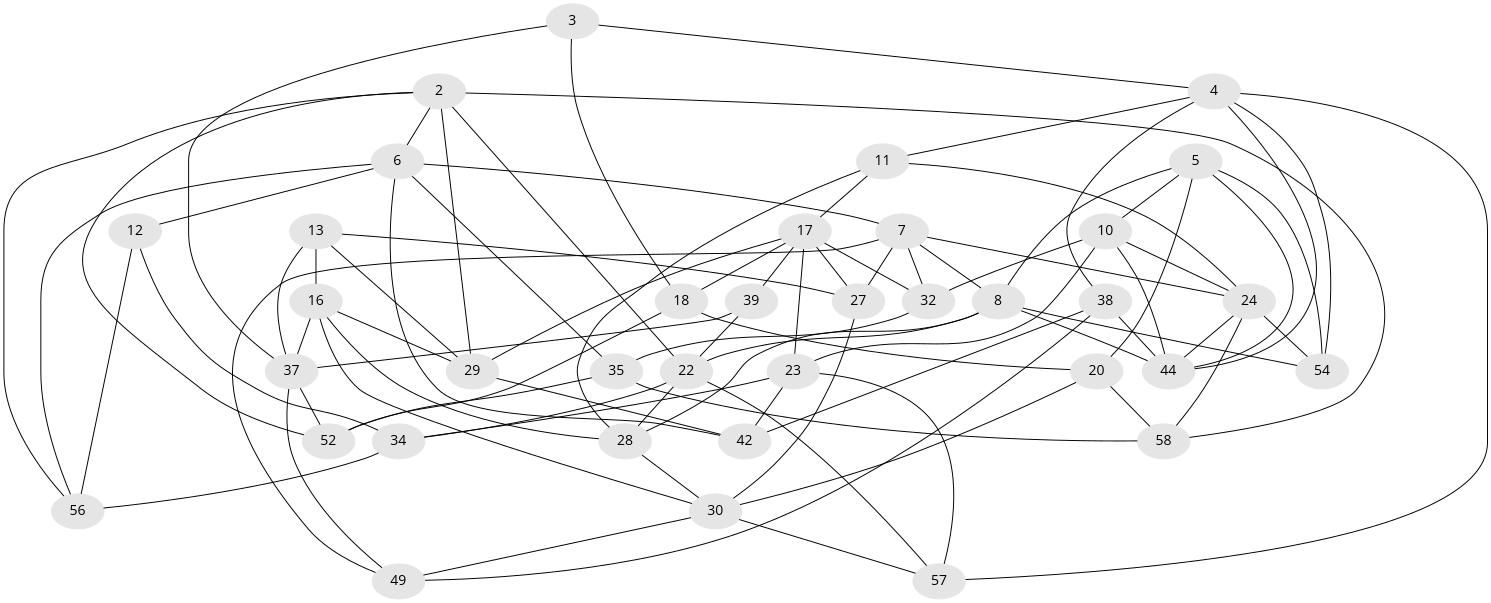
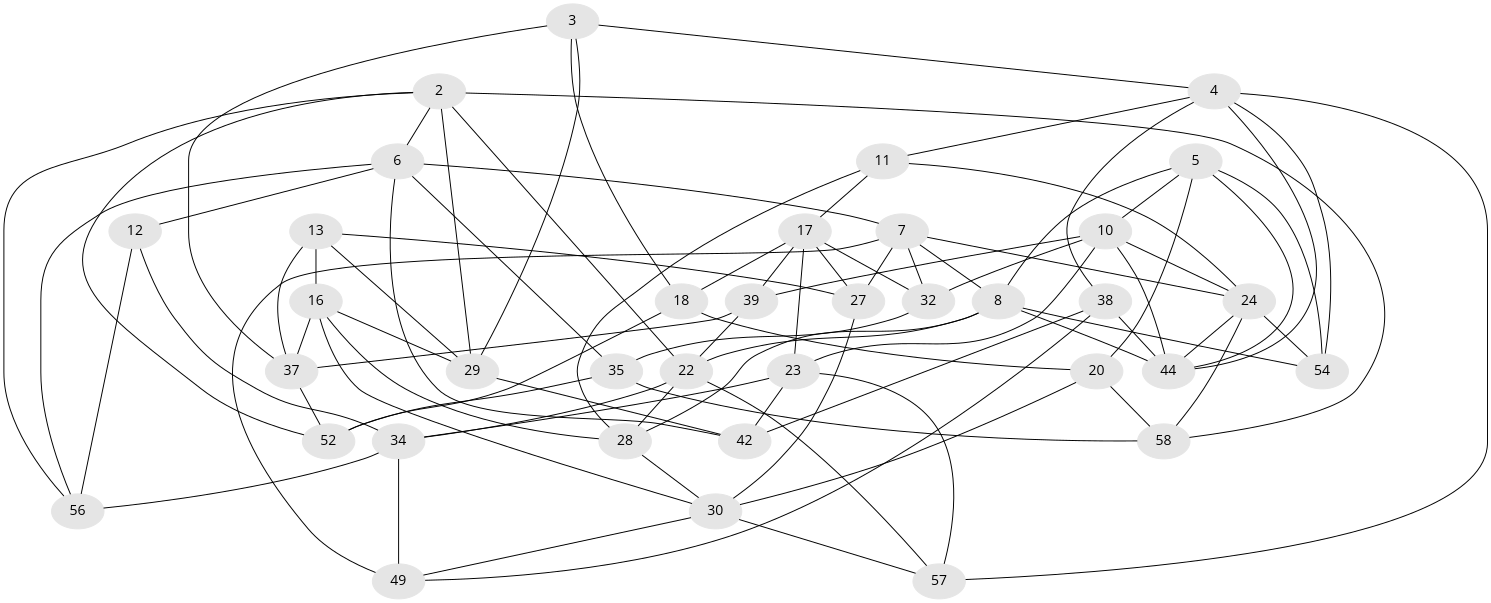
none -> (928, 264)
(611, 299) -> (551, 202)
(310, 490) -> (399, 511)
